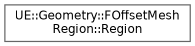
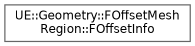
(98, 23) -> (98, 23)
